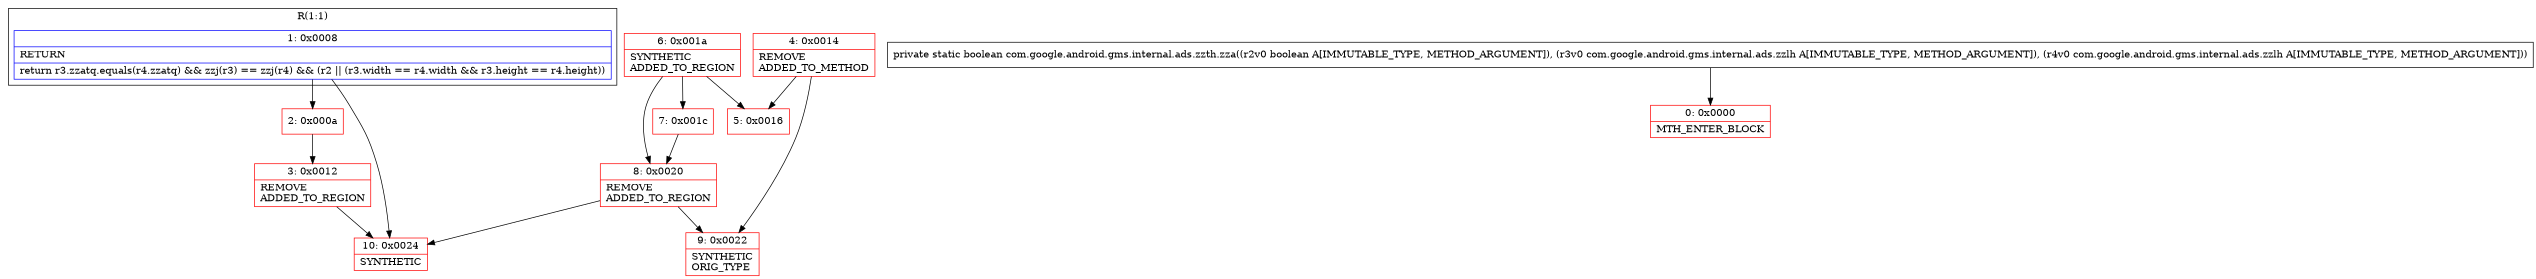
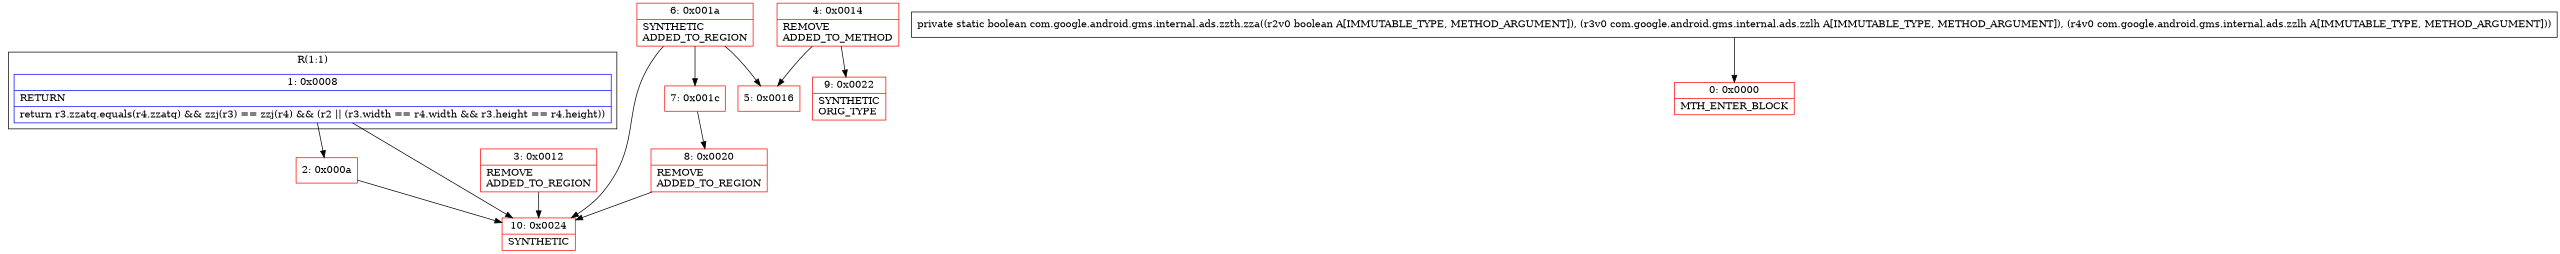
(644, 114) -> (629, 135)
(313, 145) -> (426, 200)
(688, 217) -> none
